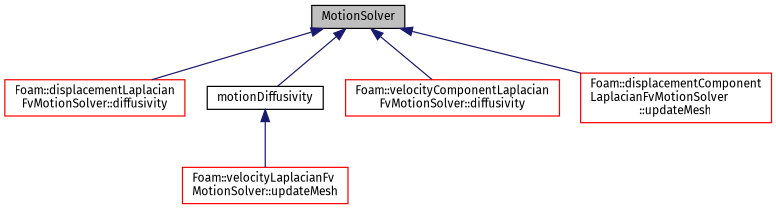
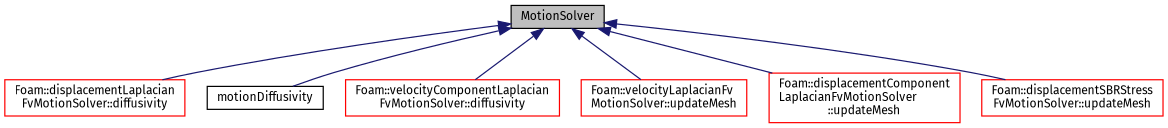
none -> (1072, 98)
(265, 145) -> (612, 58)
